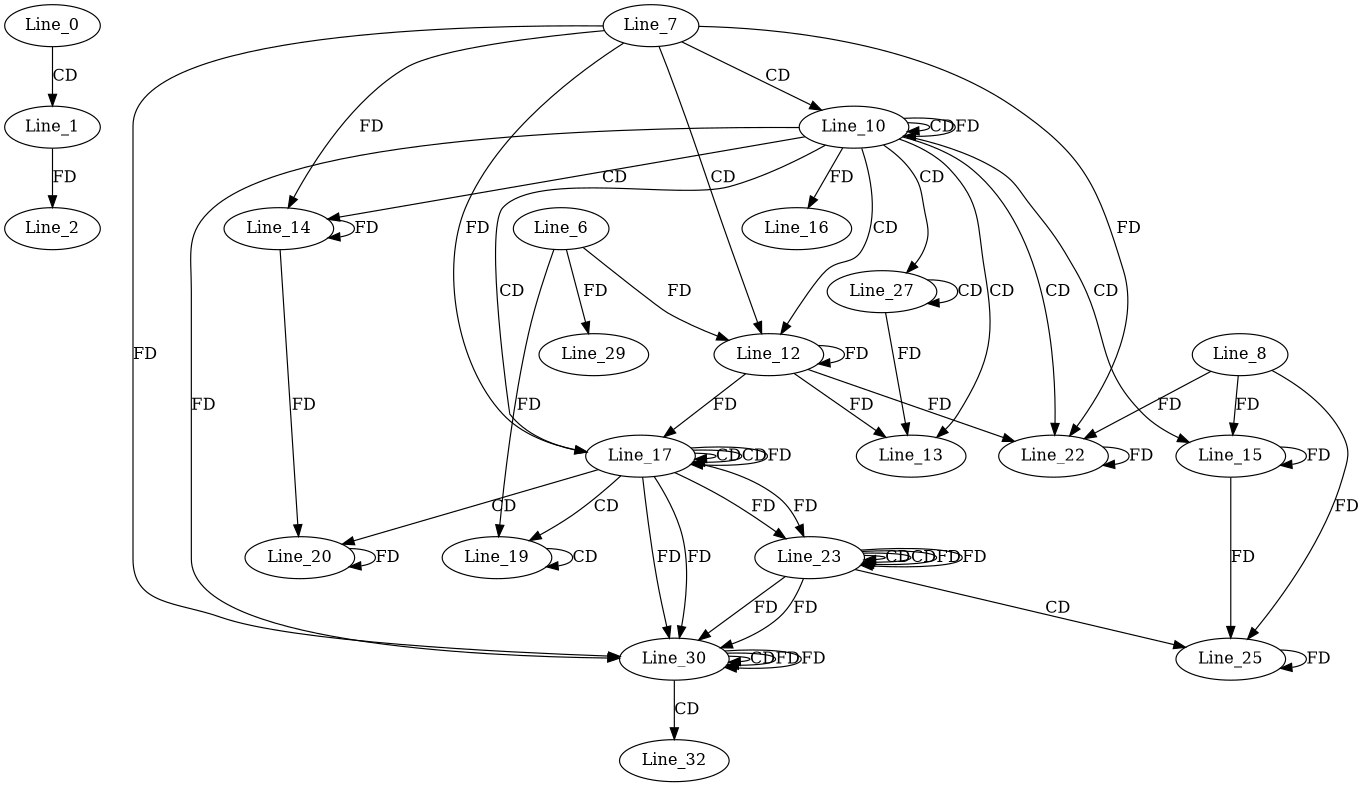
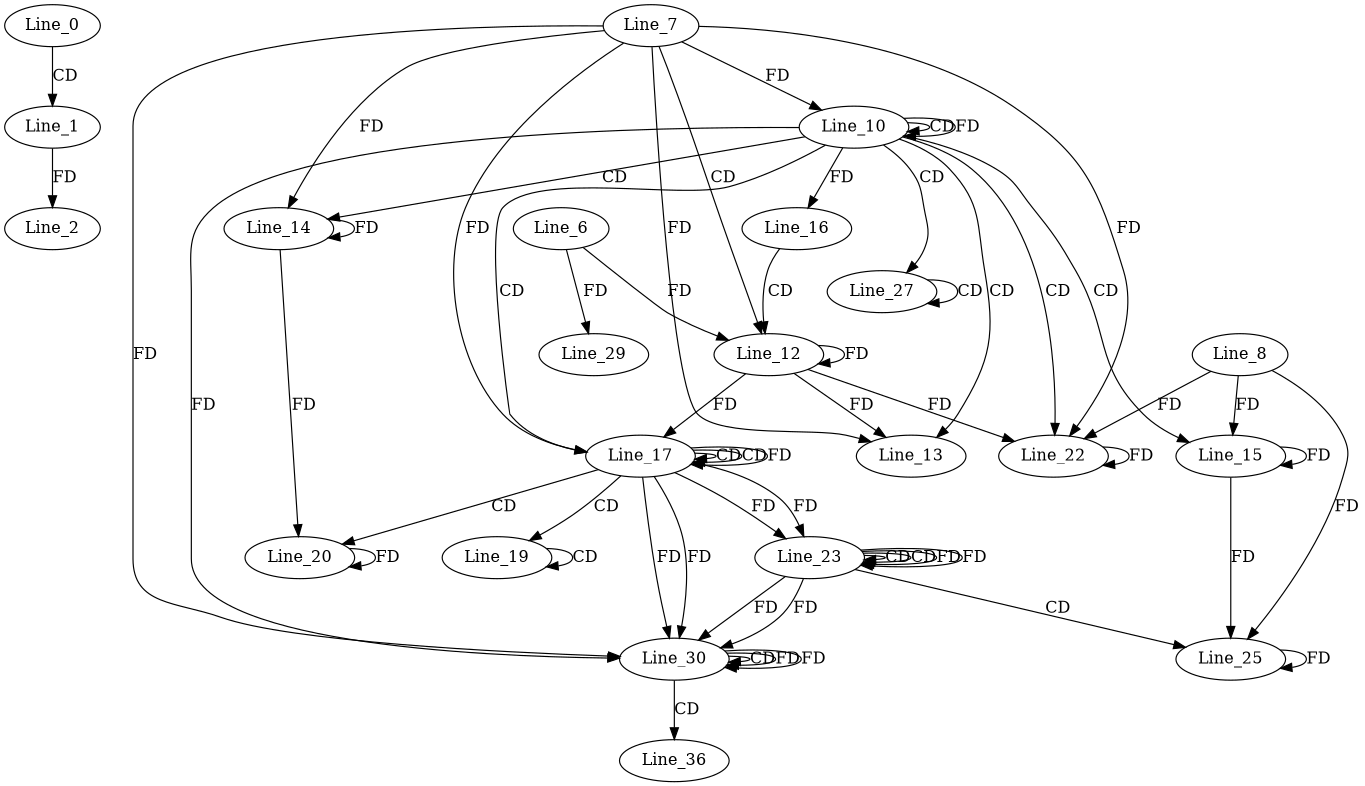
(778, 76) -> (778, 76)
(861, 252) -> (765, 284)
(896, 368) -> (672, 301)
(518, 385) -> none
(674, 761) -> (674, 761)
